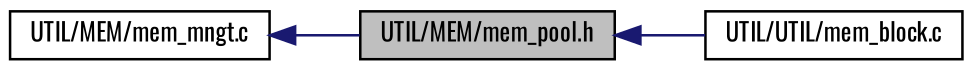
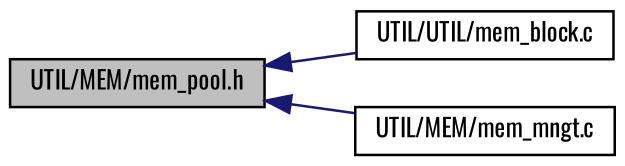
(328, 35) -> (323, 109)
